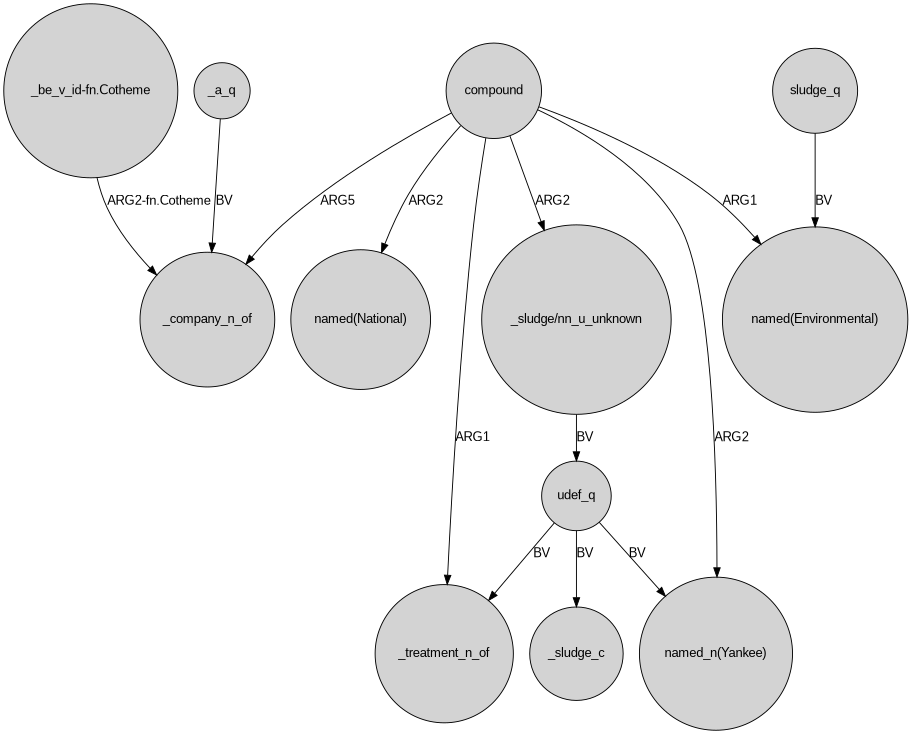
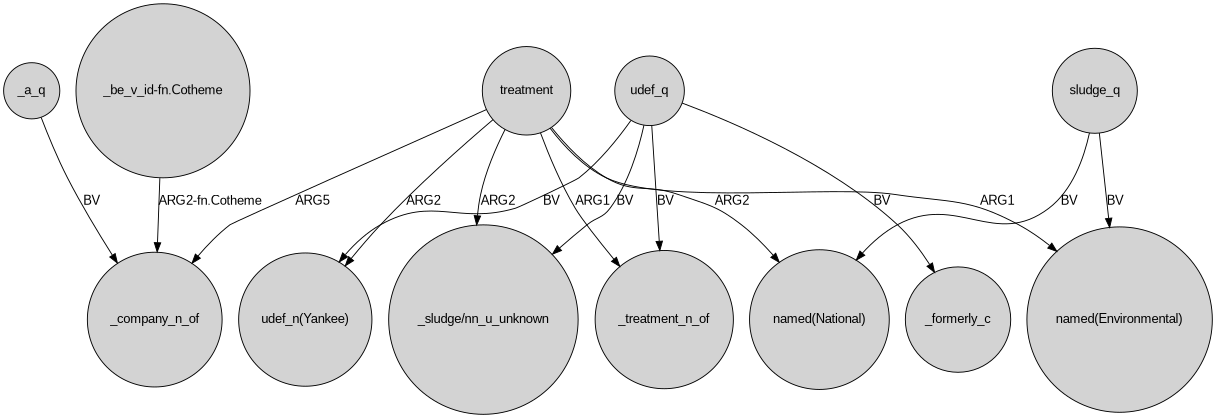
(494, 91) -> (527, 91)
none -> (995, 223)
(576, 433) -> (617, 198)
(576, 654) -> (958, 320)
(716, 654) -> (305, 320)
